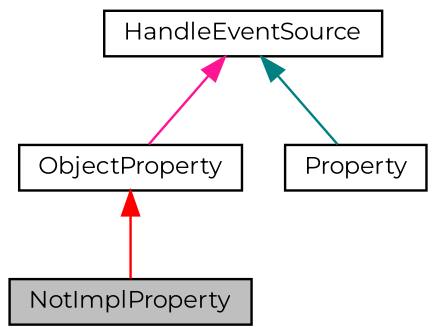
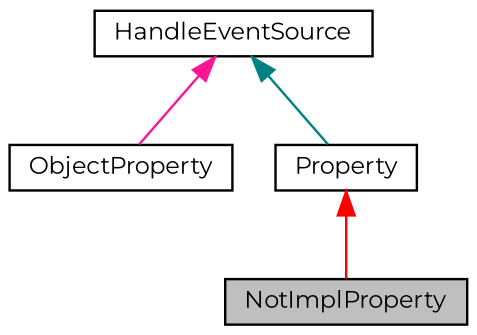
(131, 247) -> (346, 247)
